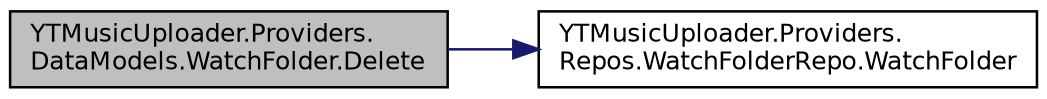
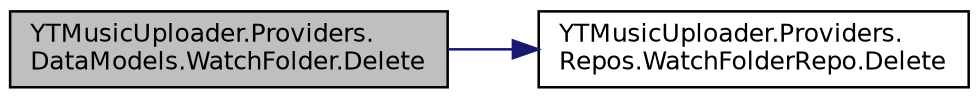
(788, 49) -> (754, 49)
